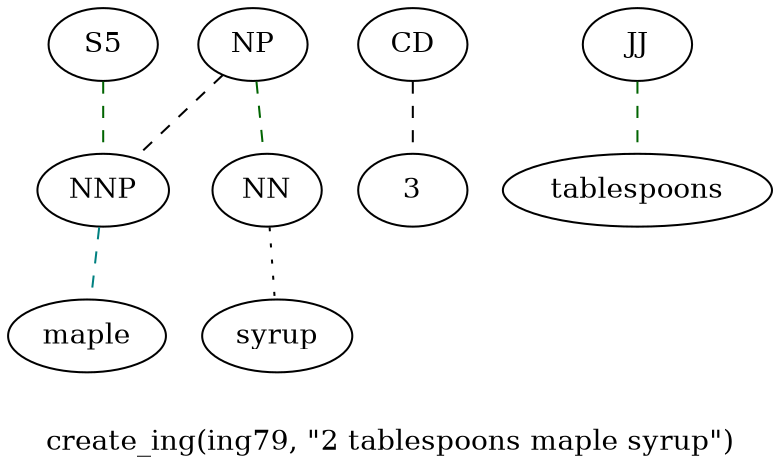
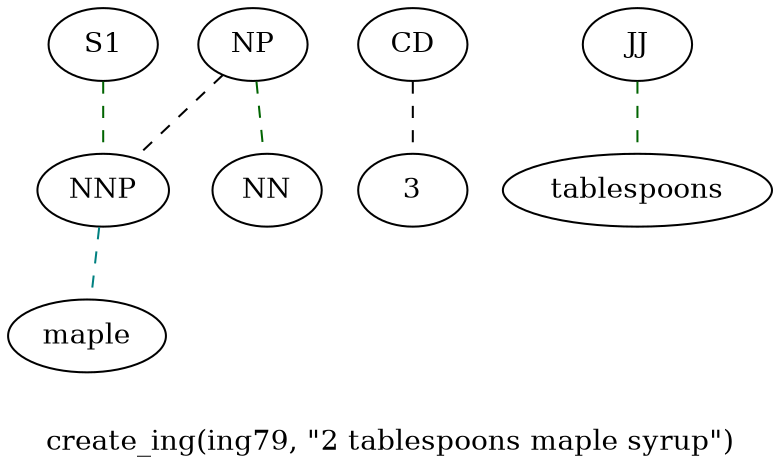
(103, 45) -> (103, 45)
(277, 336) -> none
